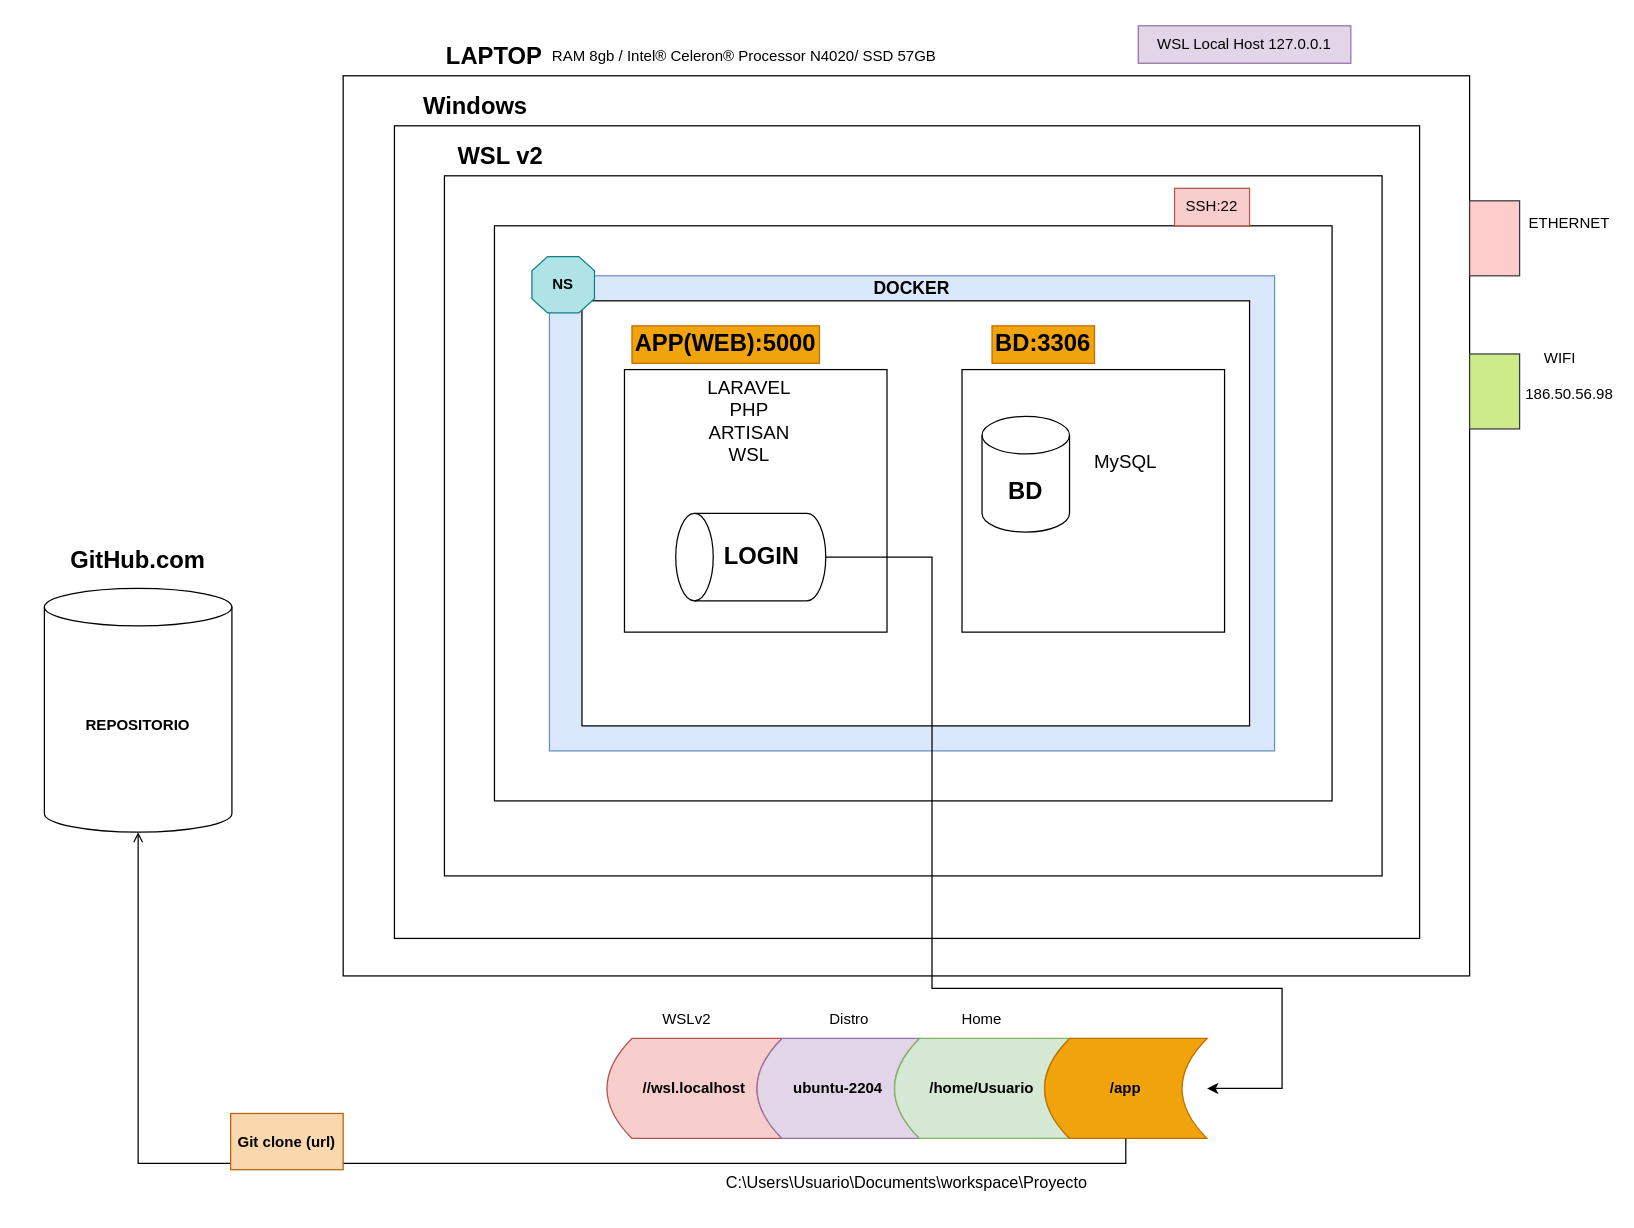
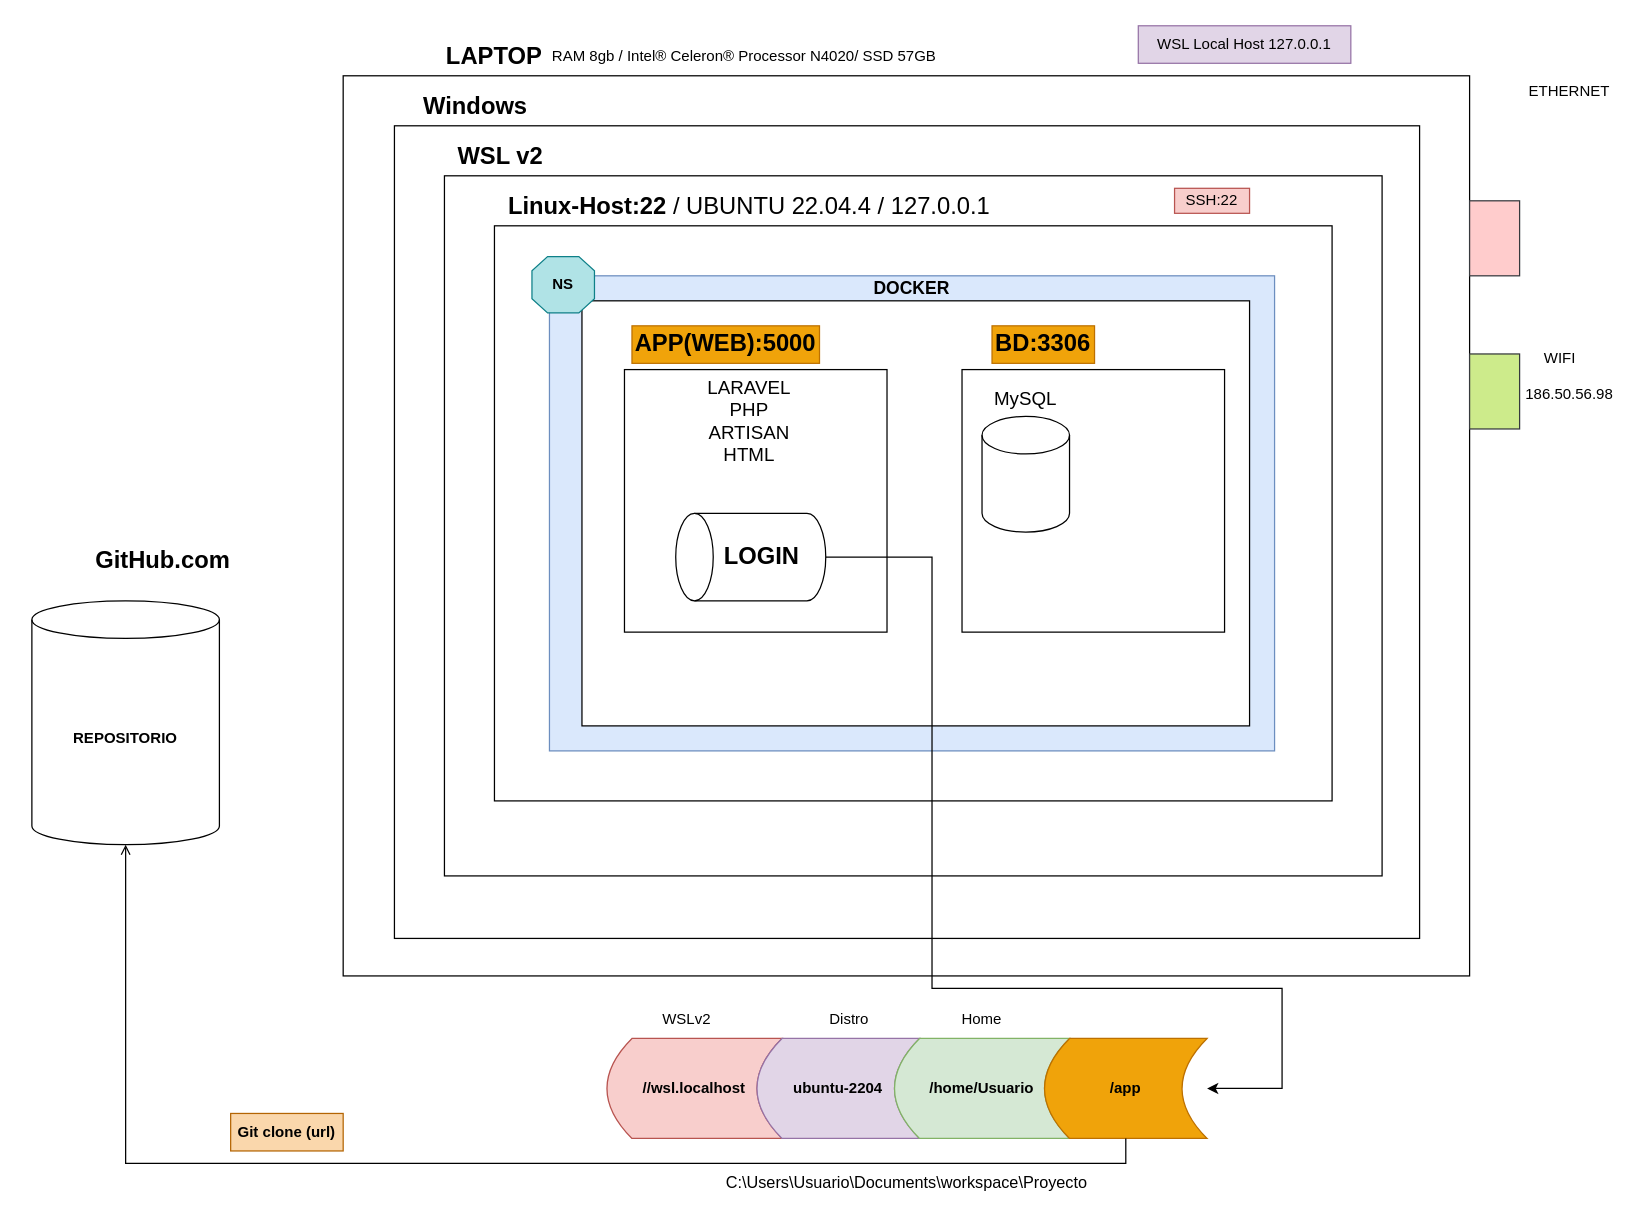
none -> (749, 207)
(1212, 207) -> (1212, 201)
(1569, 223) -> (1569, 91)
(749, 432) -> (749, 432)
(1126, 460) -> (1026, 398)
(1026, 491) -> none
(138, 560) -> (163, 560)
(138, 710) -> (126, 723)
(287, 1141) -> (287, 1132)
